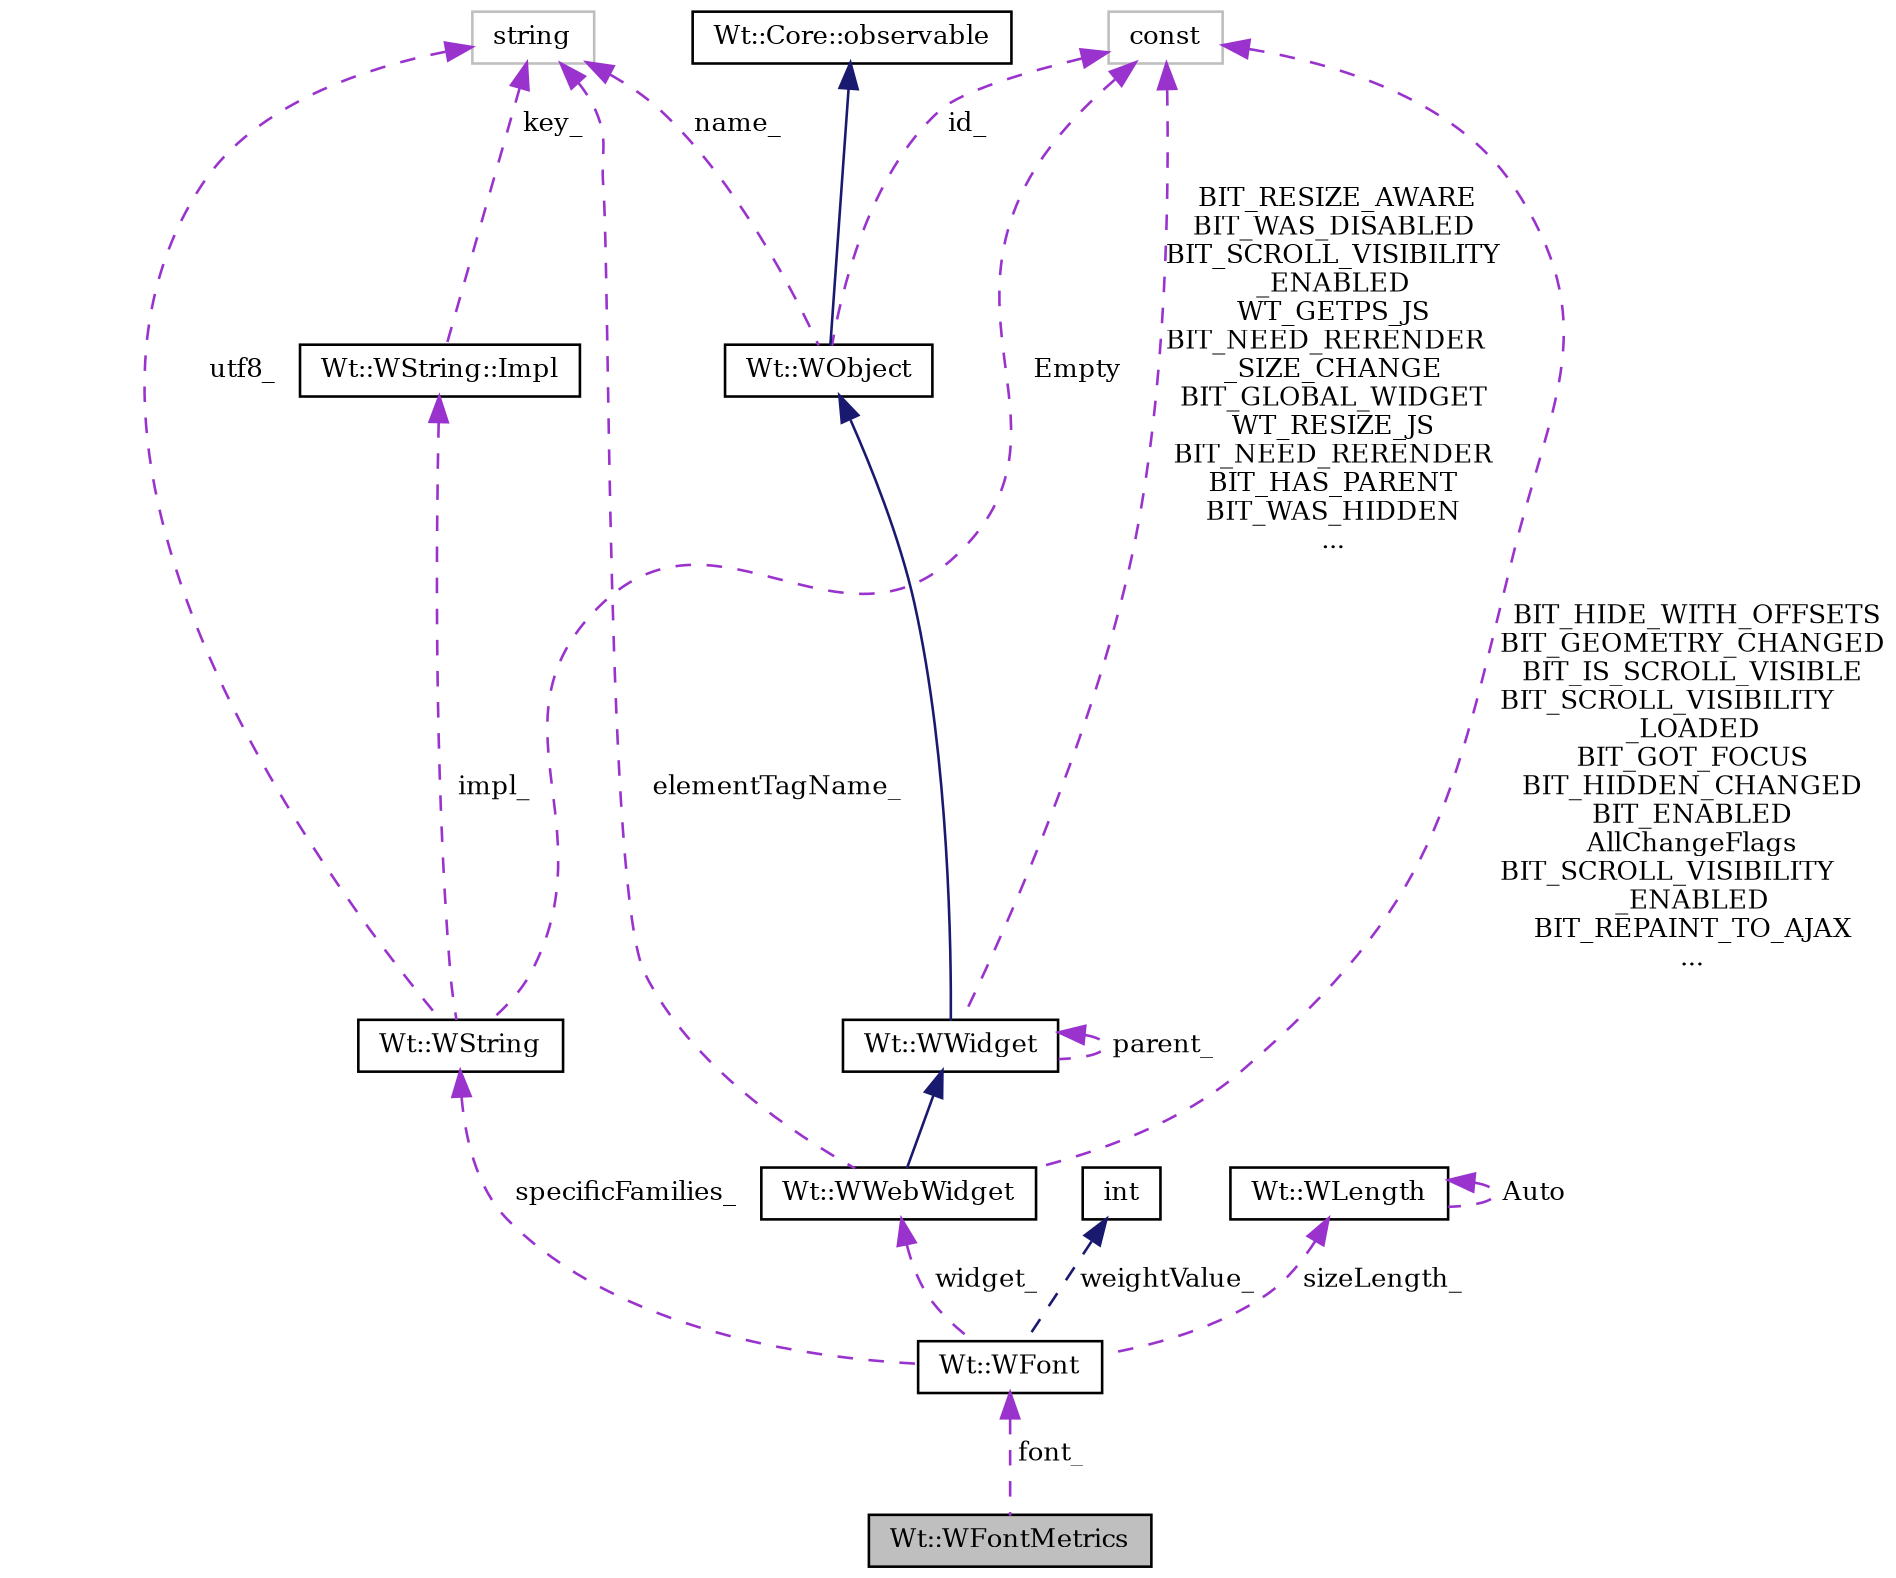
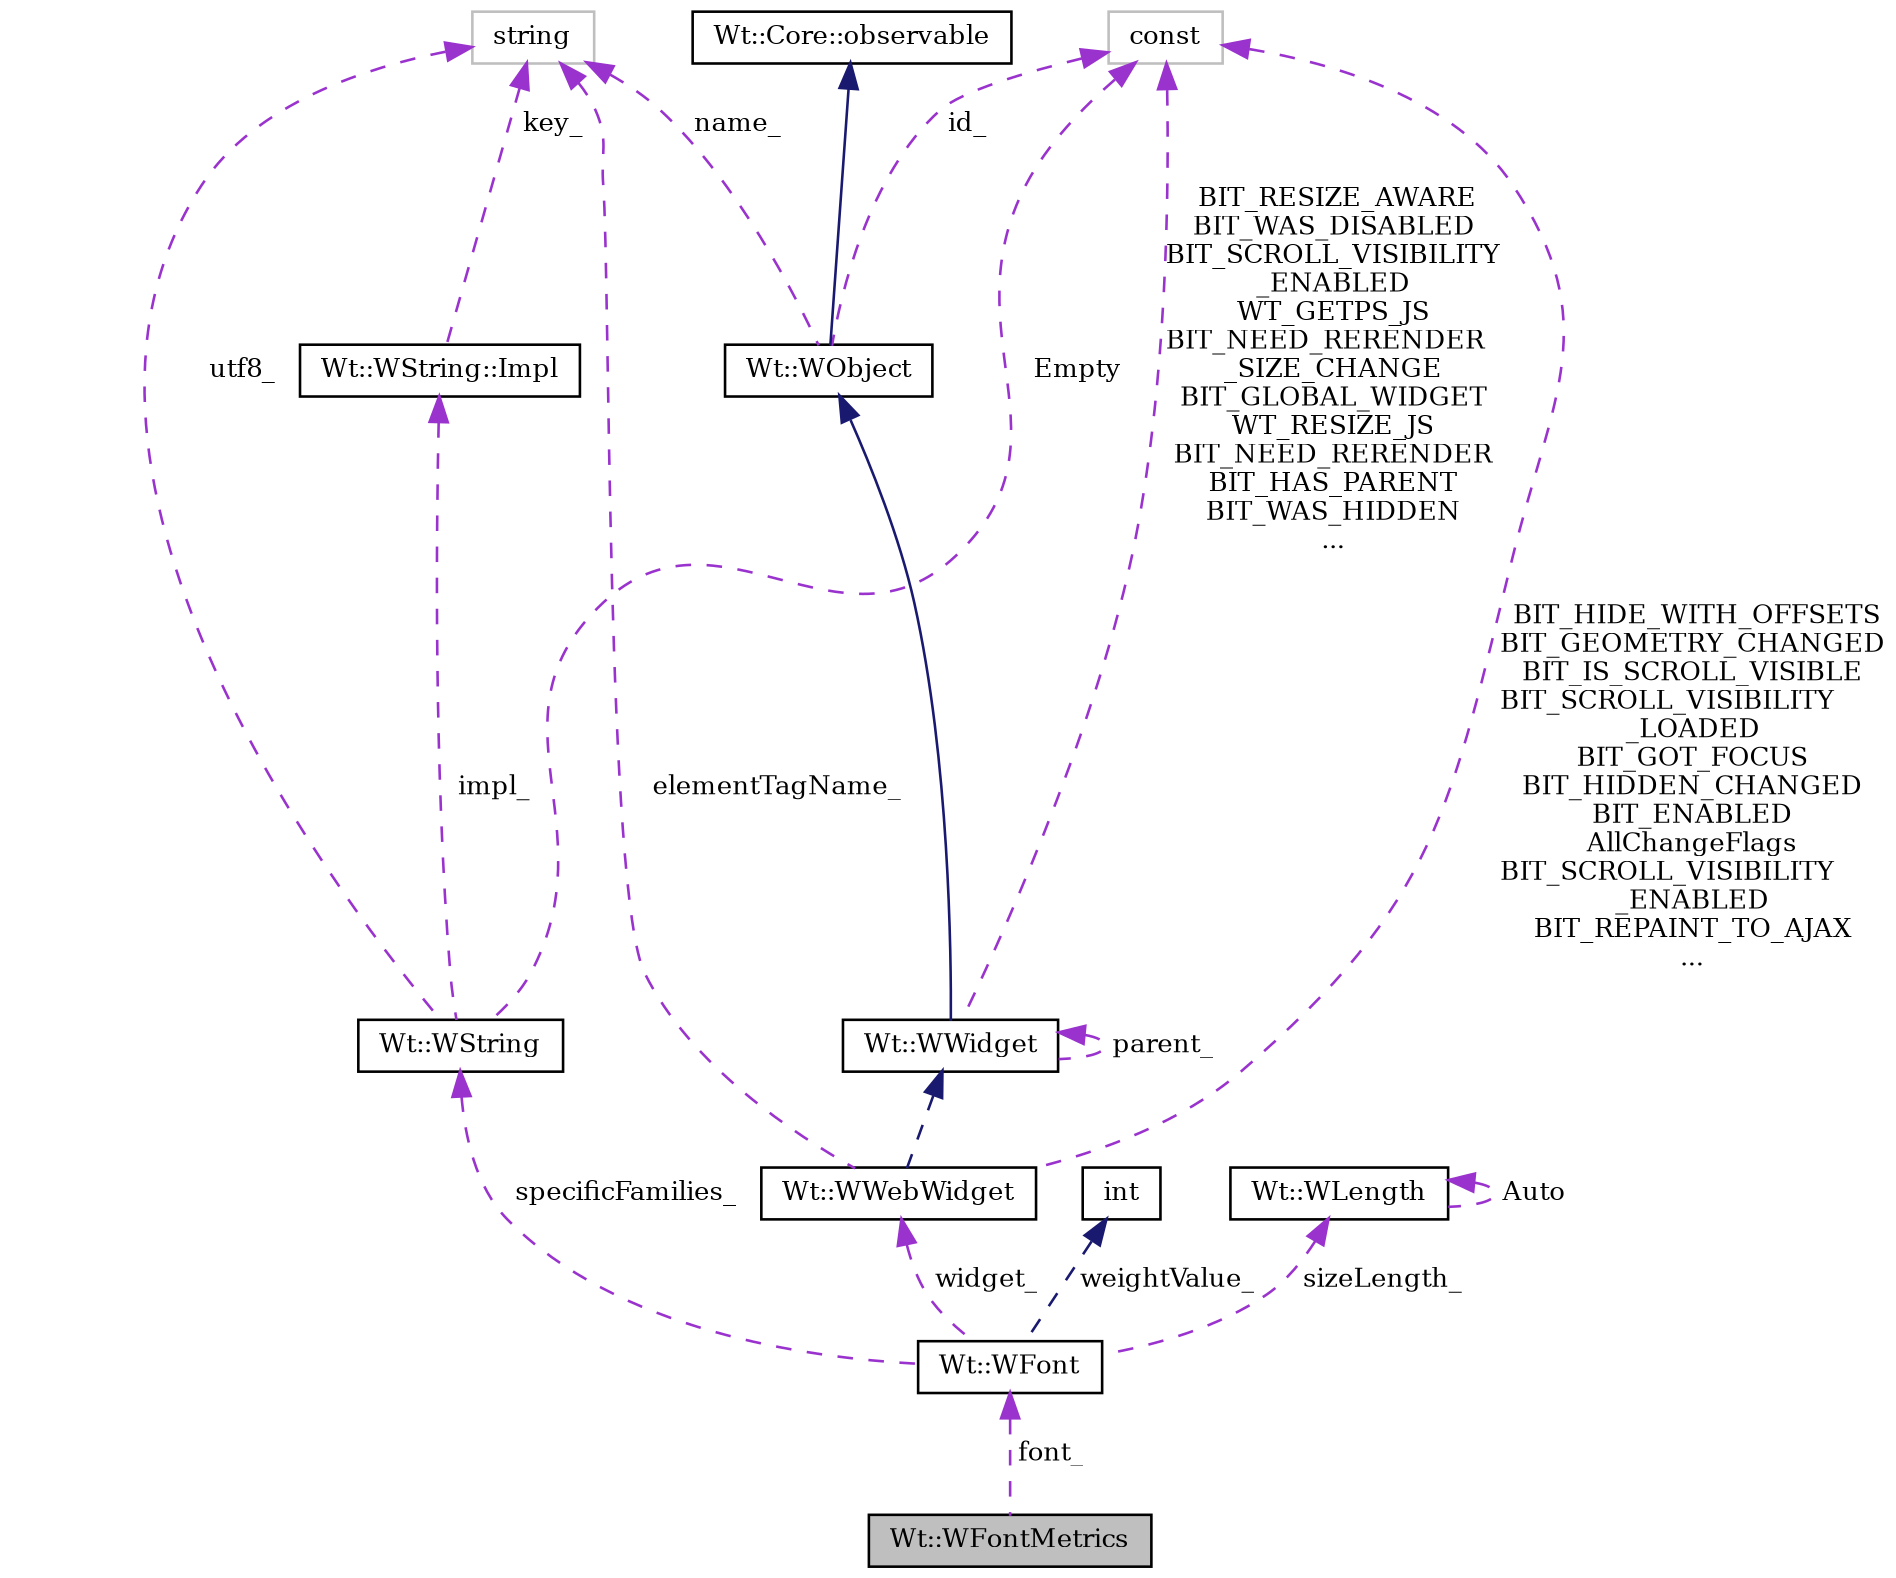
(920, 1132) -> (920, 1132)
